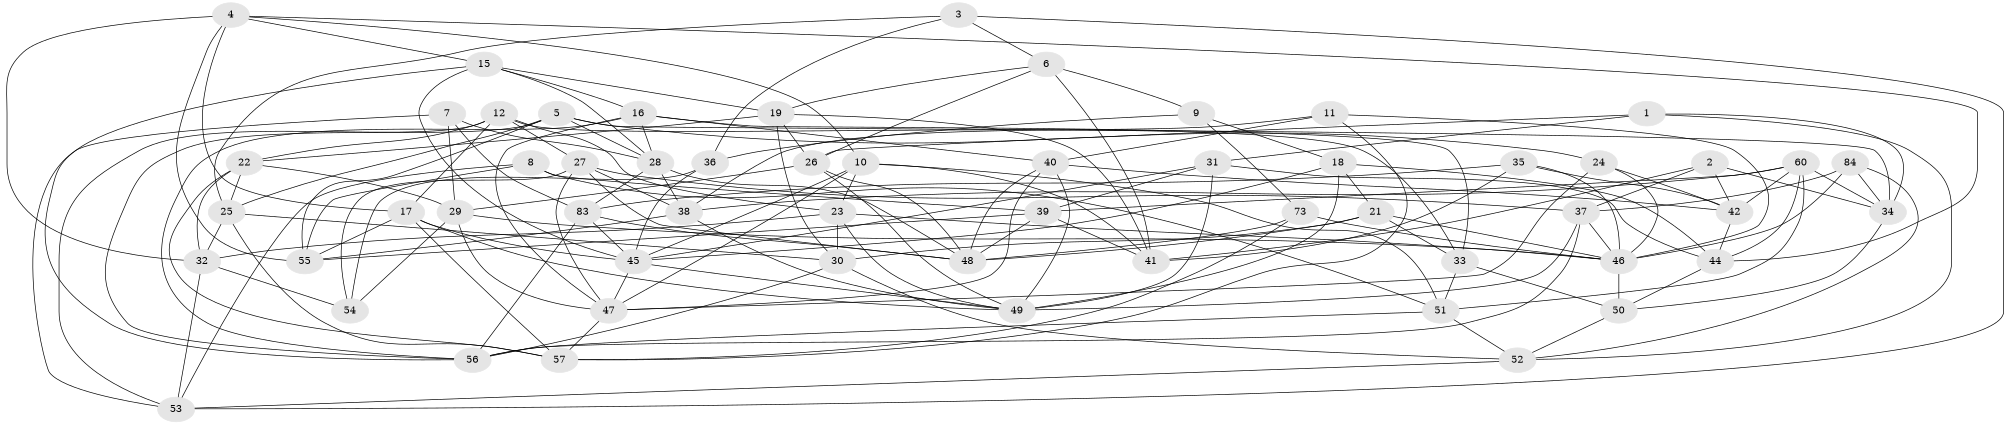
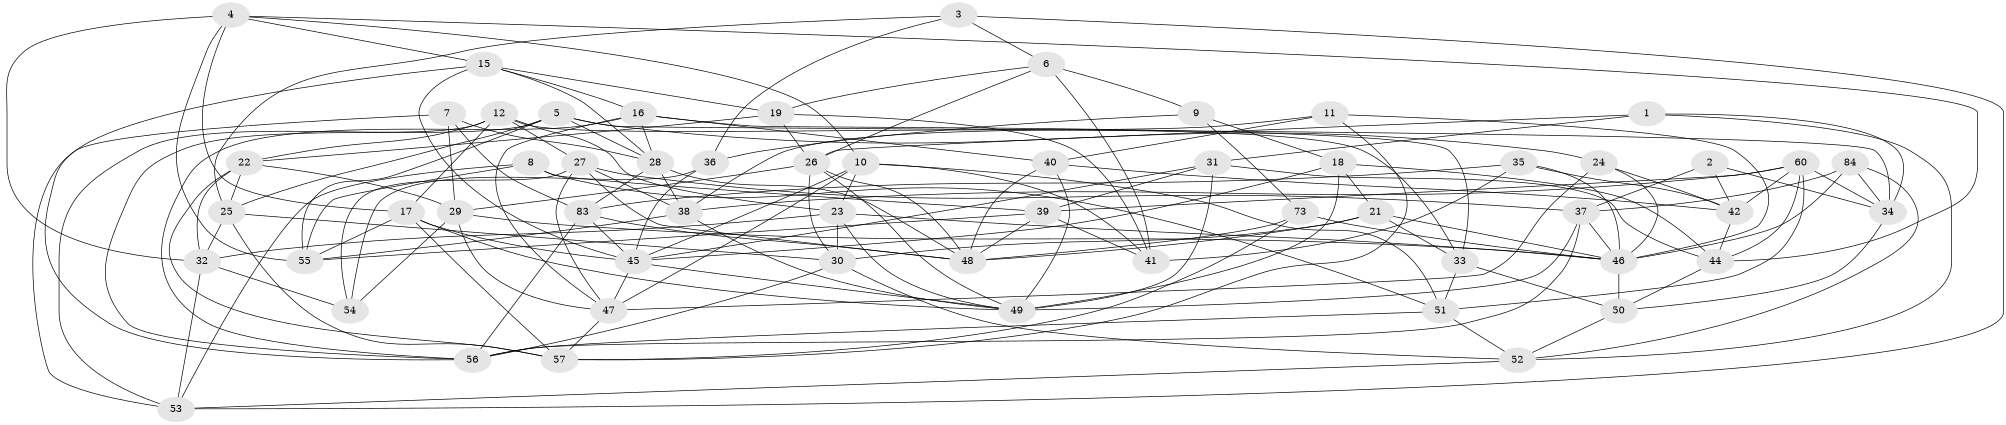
(788, 180) -> (812, 221)
(1420, 228) -> none
(856, 297) -> none
